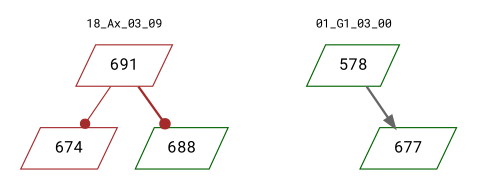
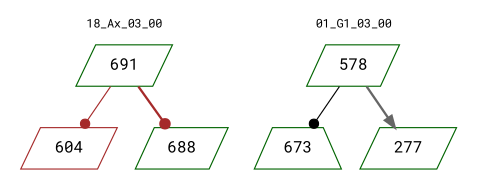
(125, 25) -> (125, 25)
(124, 66) -> (124, 66)
(69, 148) -> (69, 148)
none -> (298, 148)
(408, 148) -> (408, 148)
